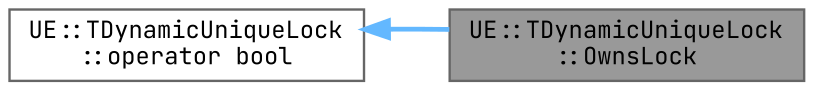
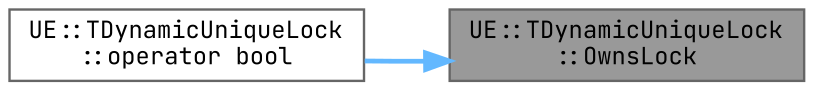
(419, 29) -> (395, 61)
